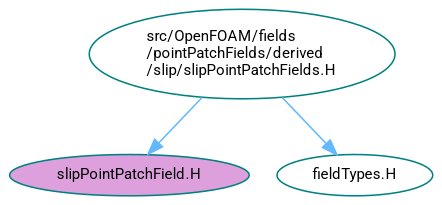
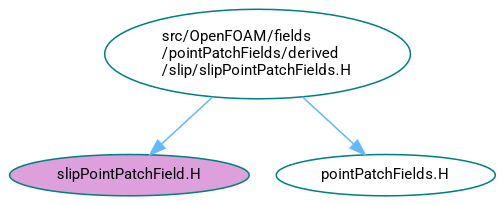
(355, 175) -> (386, 175)
